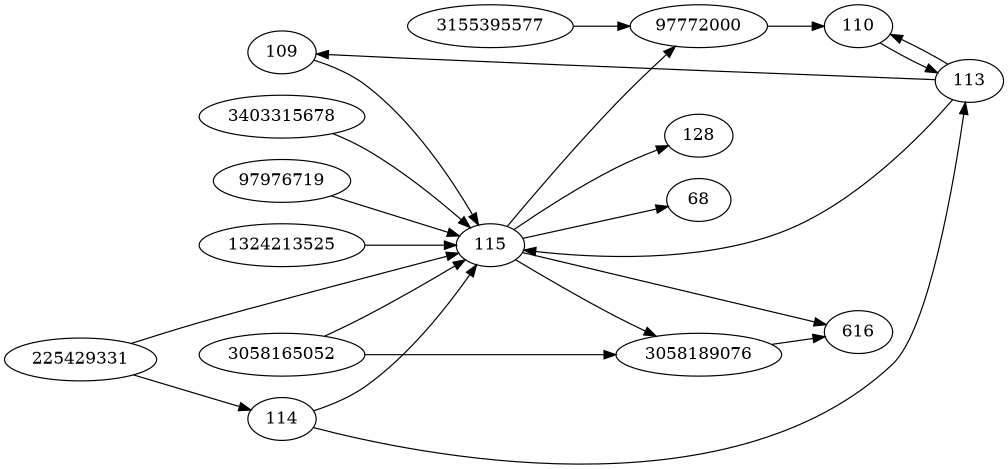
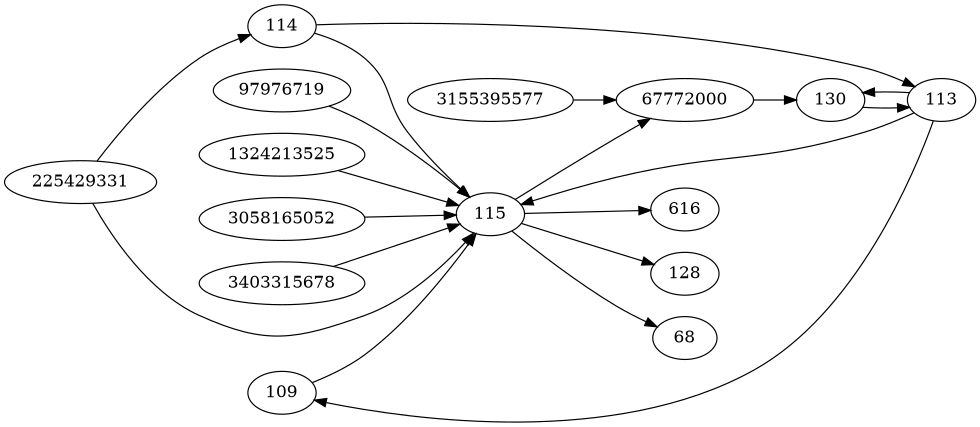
(699, 26) -> (685, 100)
(858, 26) -> (831, 100)
(699, 355) -> none
